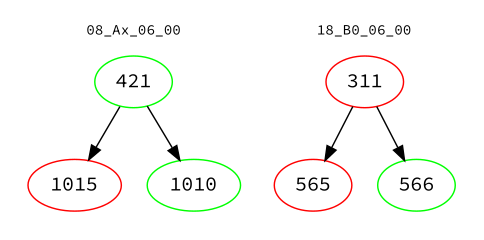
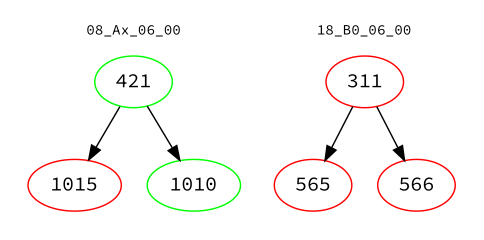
(416, 185) -> (416, 185)
